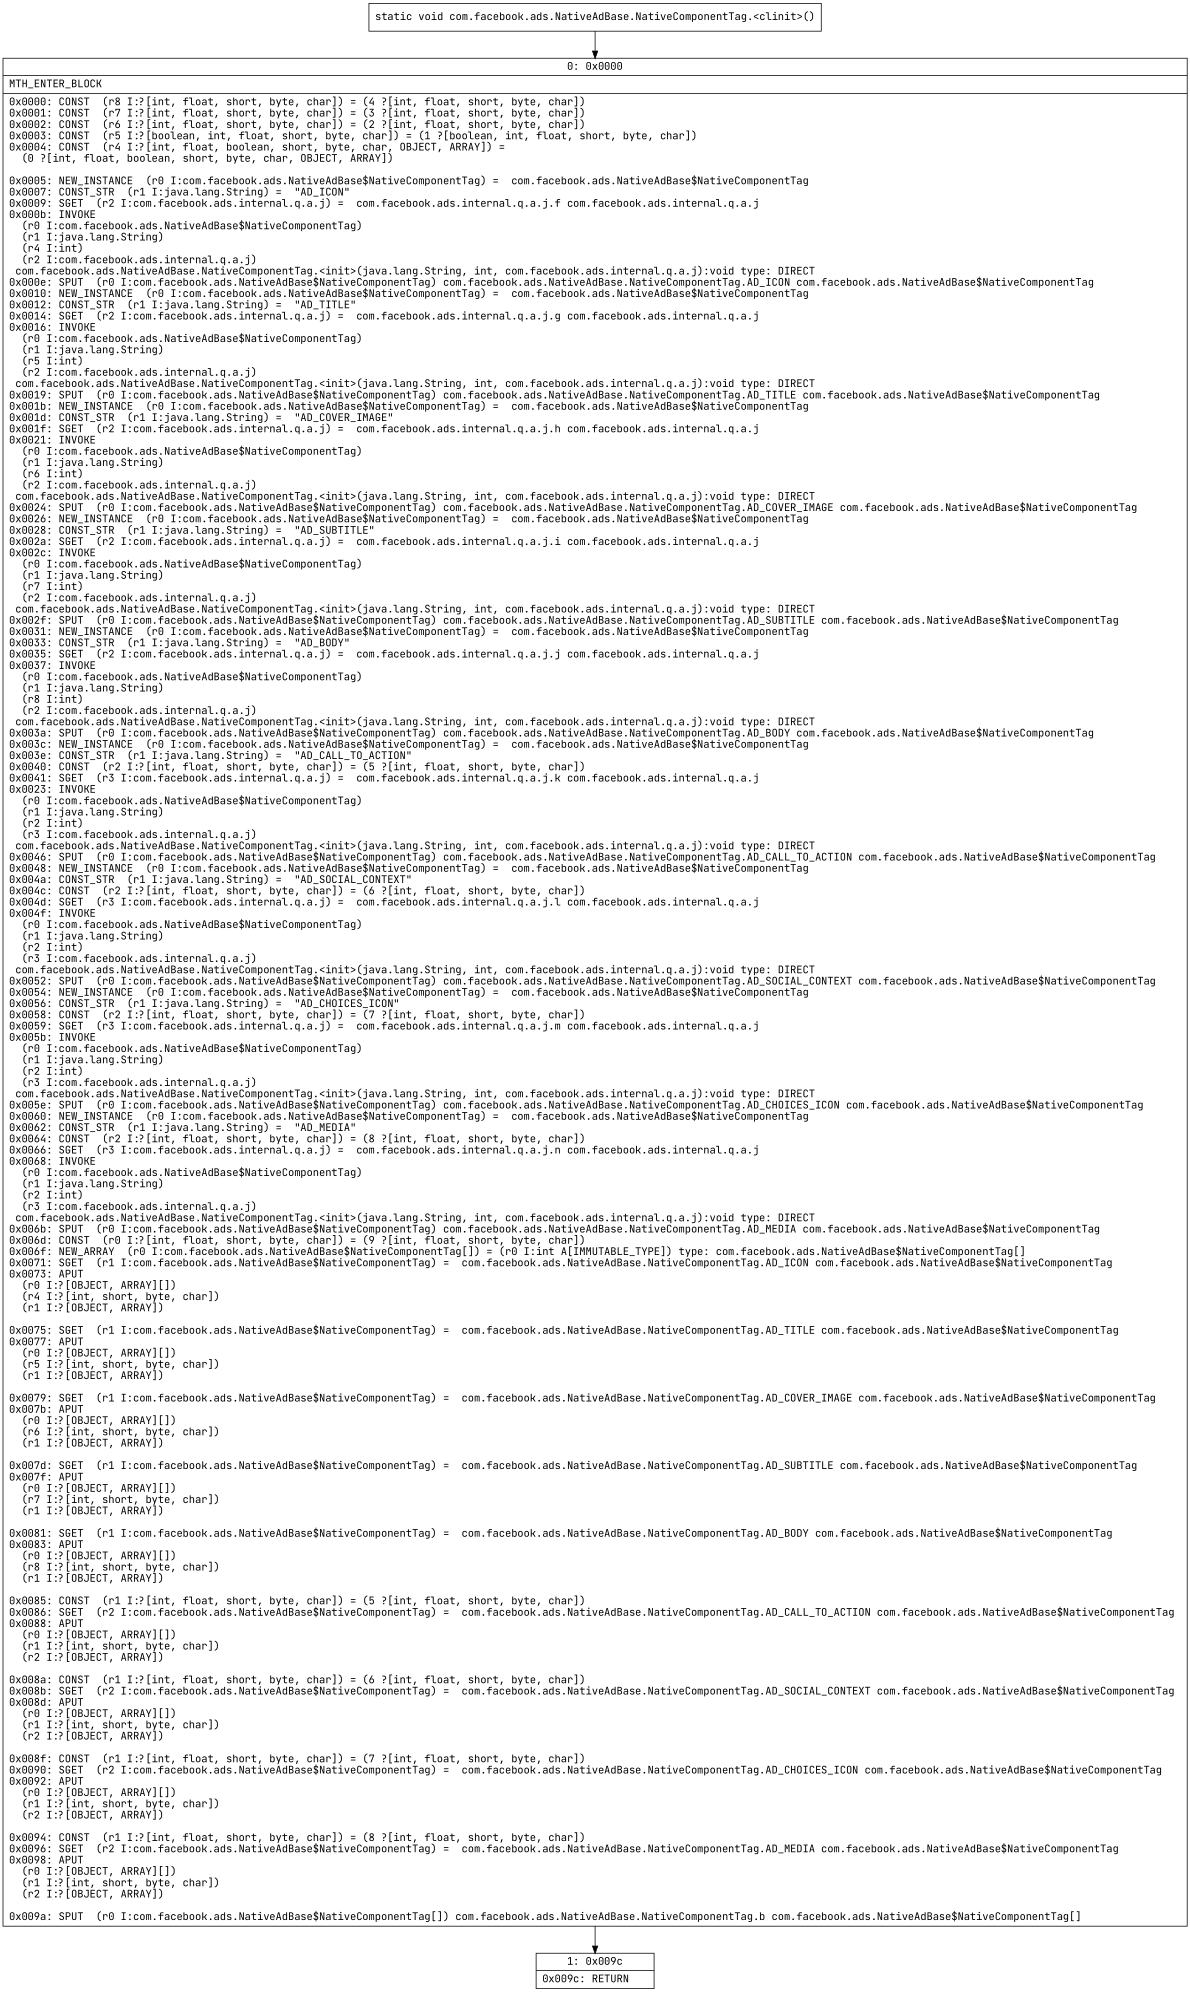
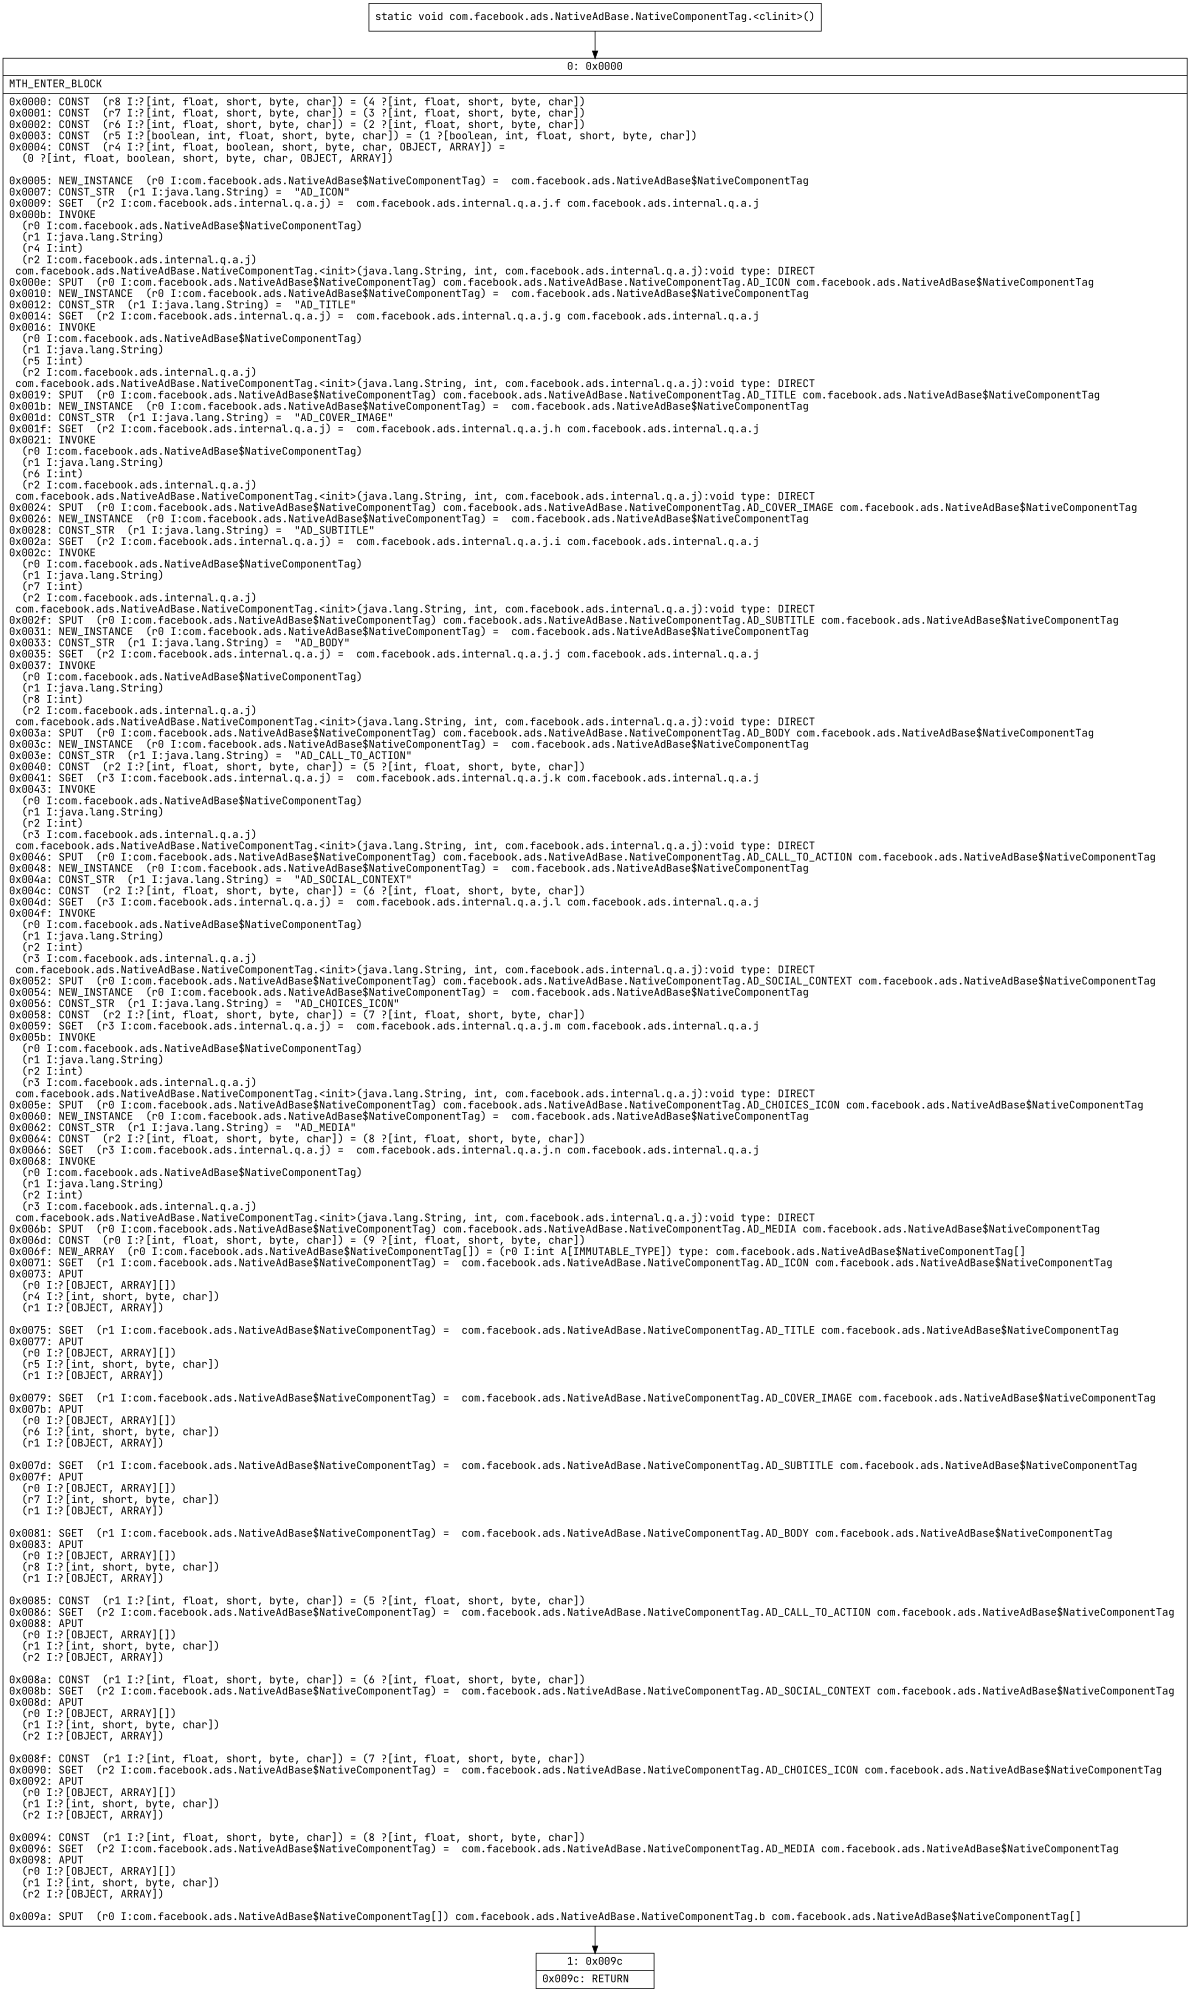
(59, 790) -> (59, 790)
